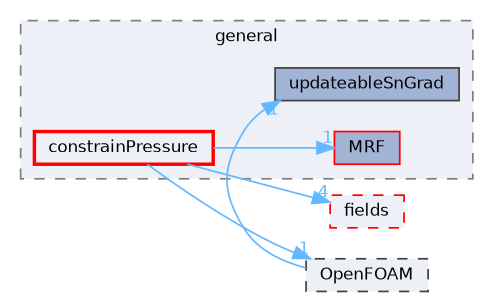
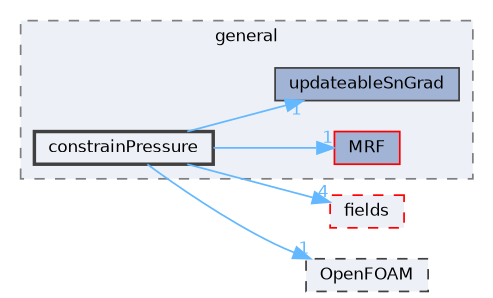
(124, 148) -> (124, 148)
(231, 202) -> (237, 118)
